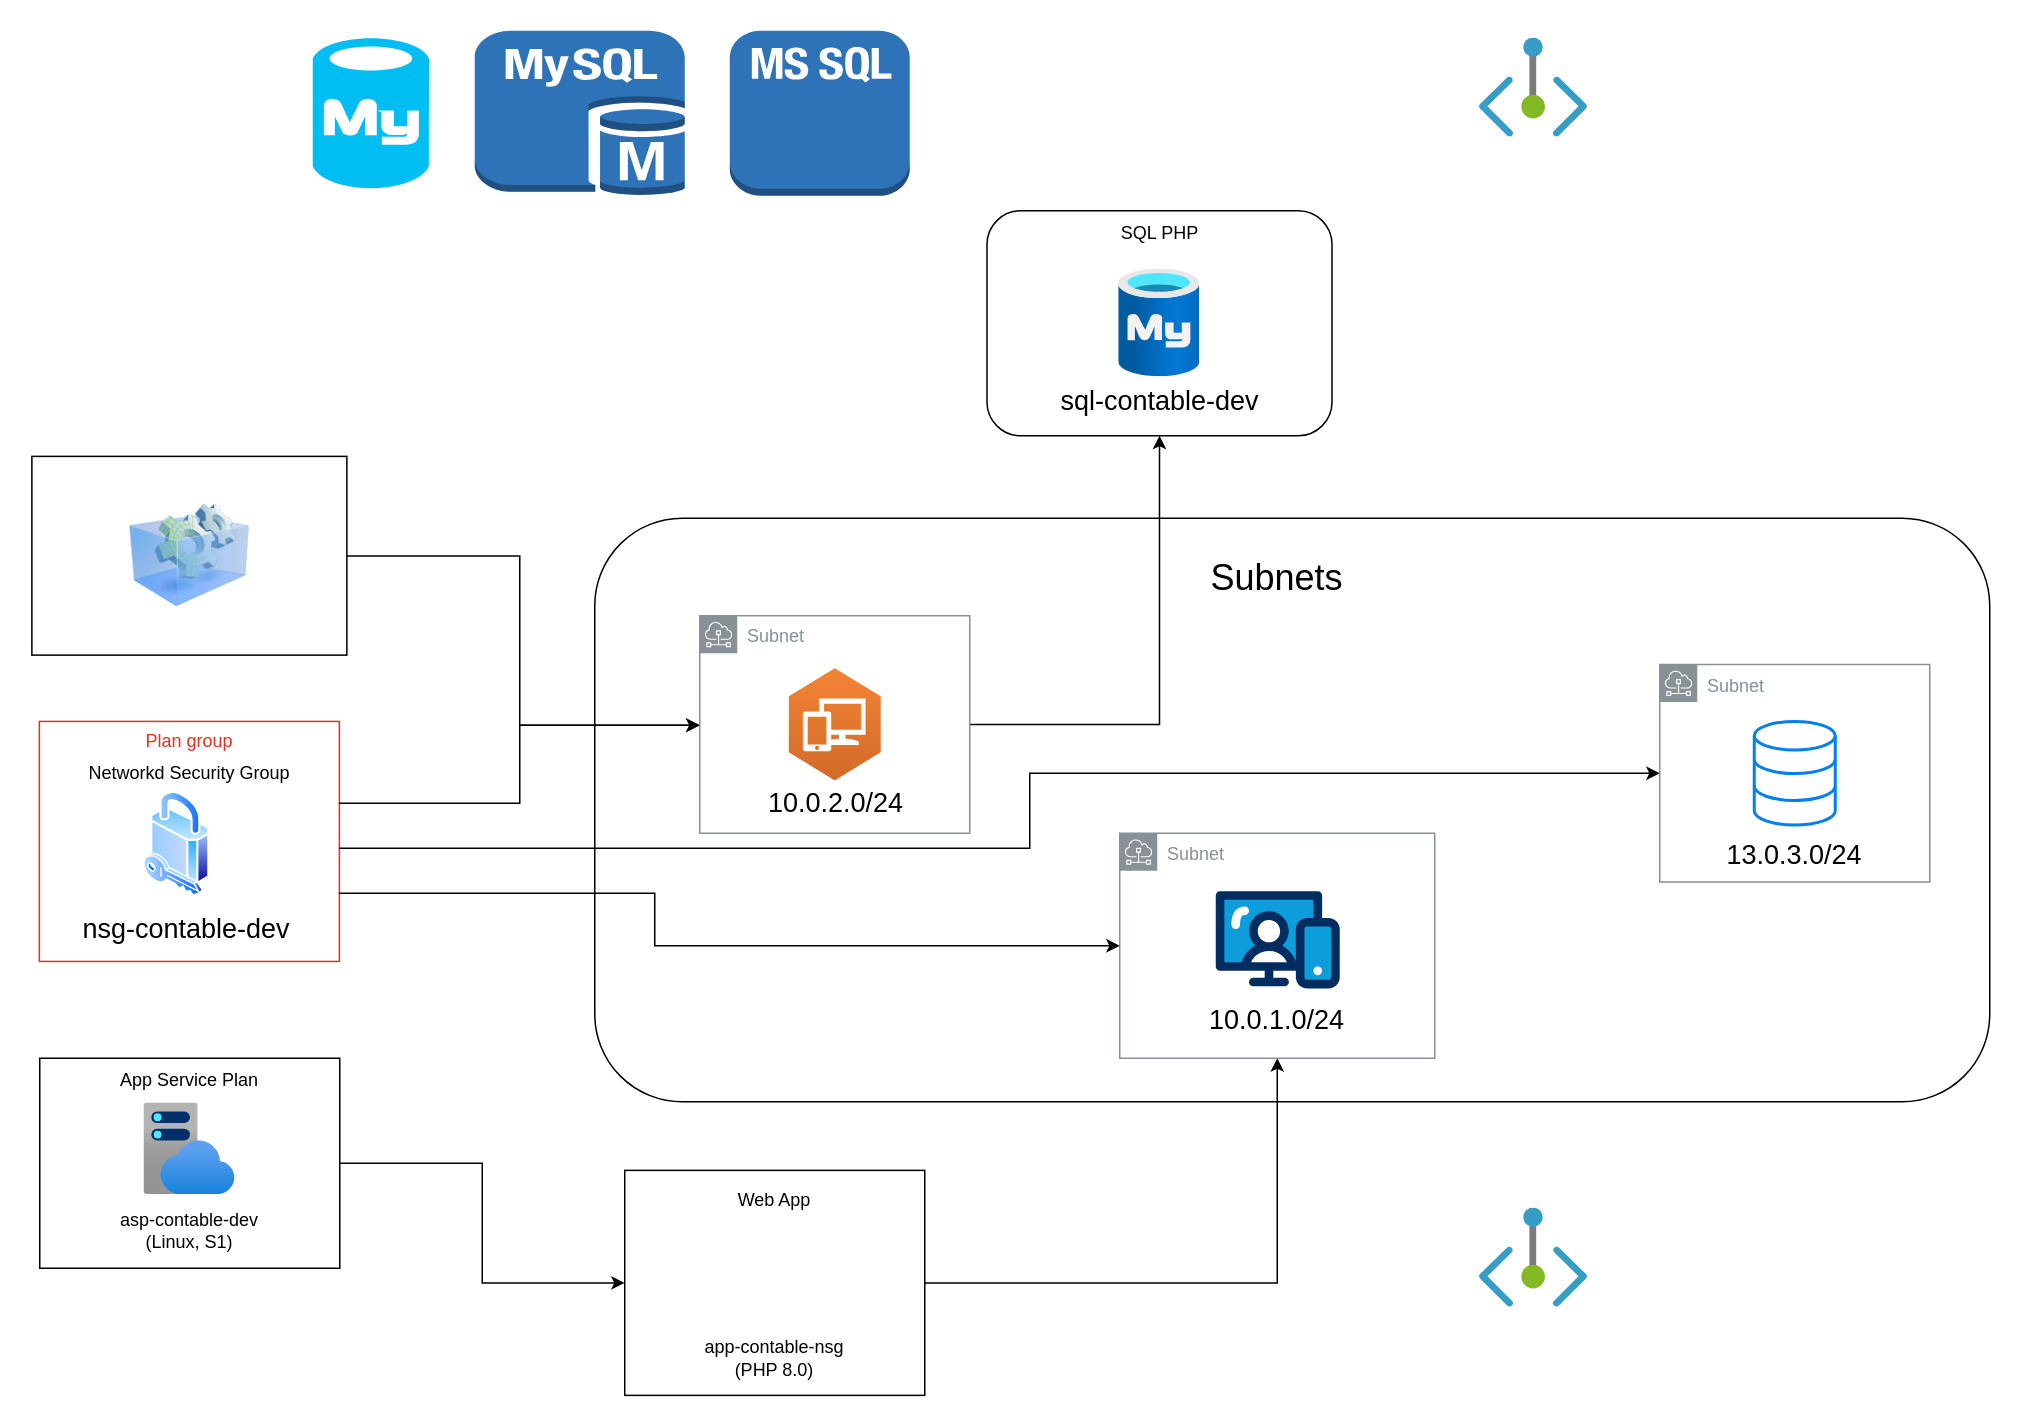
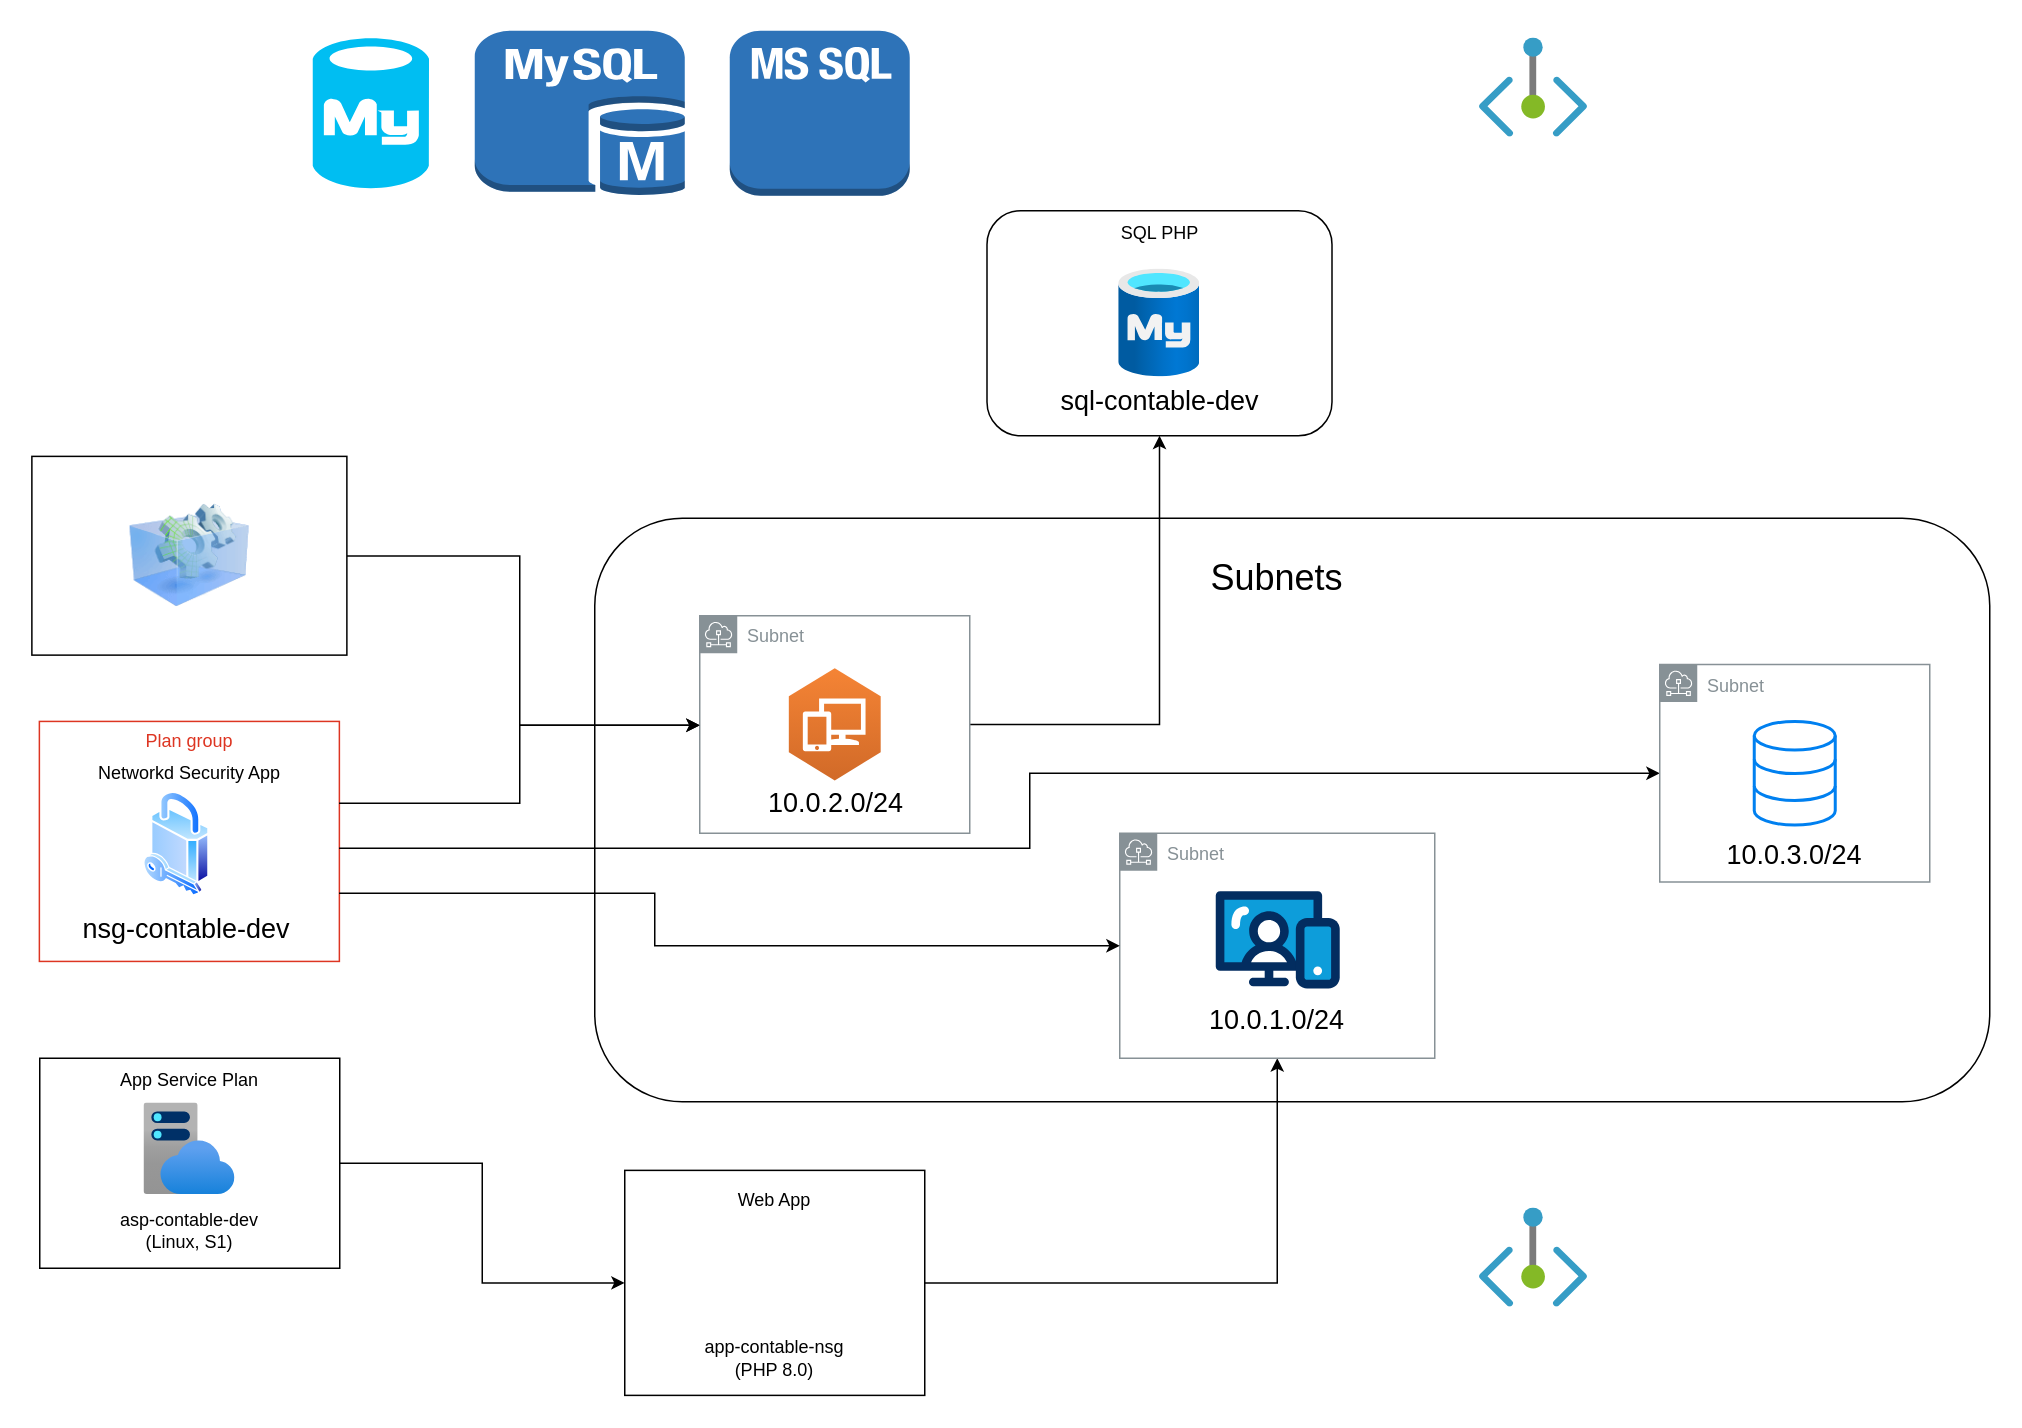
(190, 773) -> (190, 773)
(1795, 856) -> (1795, 856)
